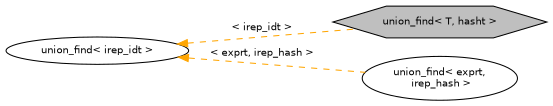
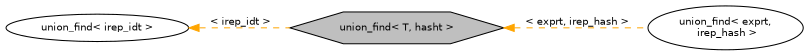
(277, 65) -> (581, 28)
